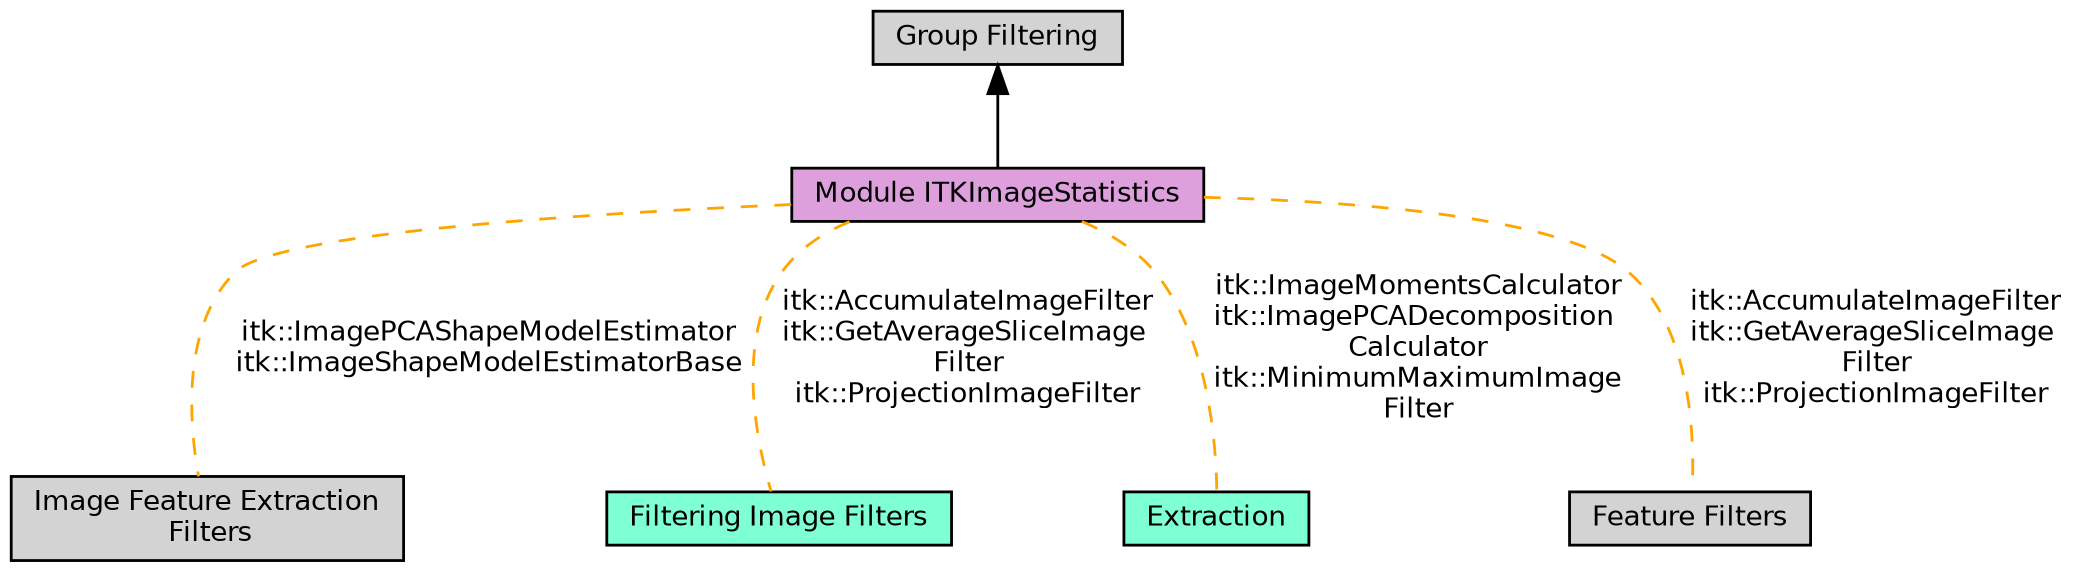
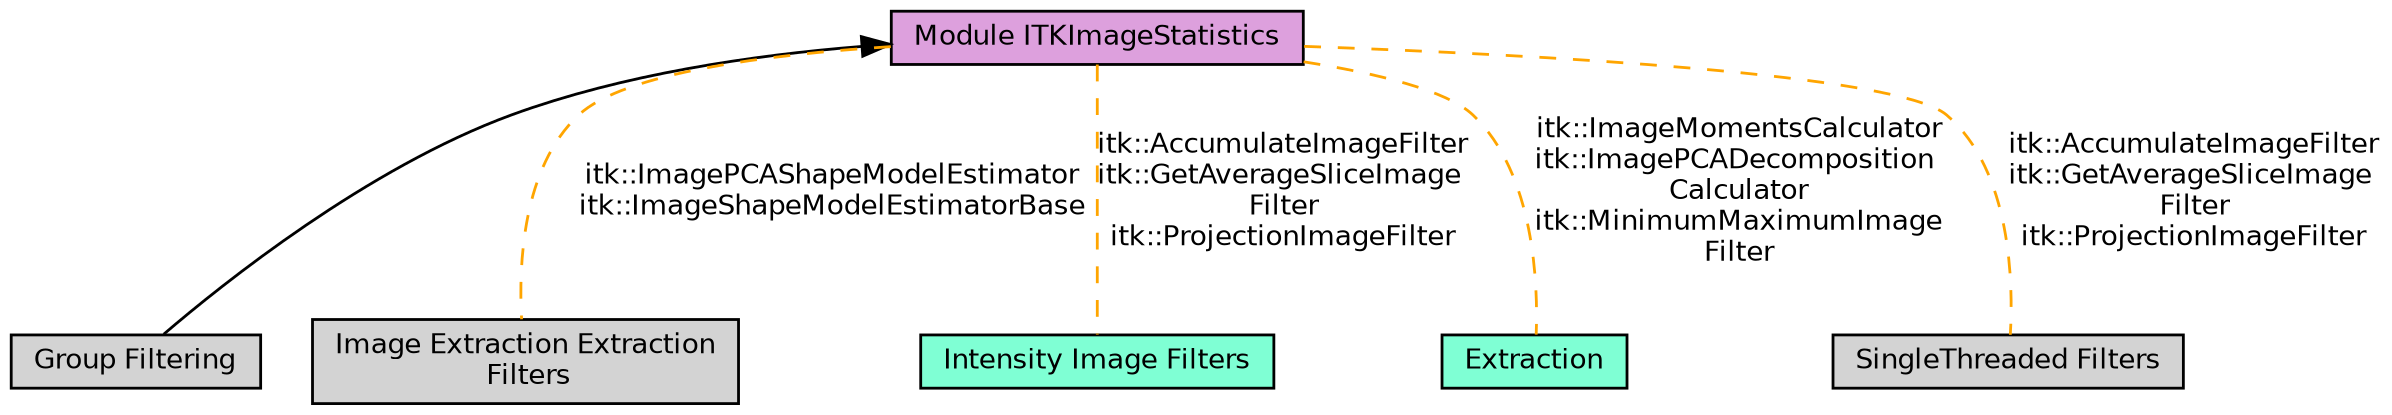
(998, 131) -> (486, 126)
(207, 519) -> (526, 362)
(779, 519) -> (1097, 362)
(1690, 519) -> (2008, 362)
